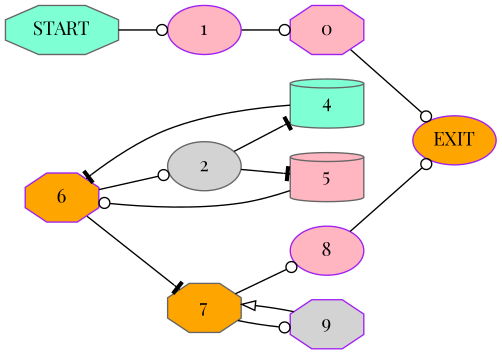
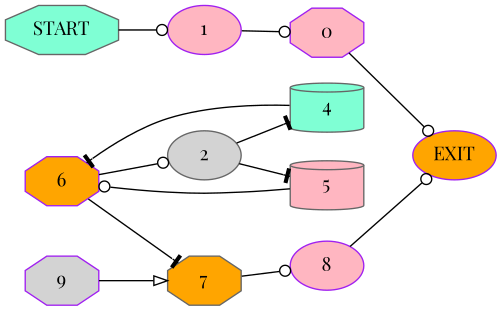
(258, 324) -> none
